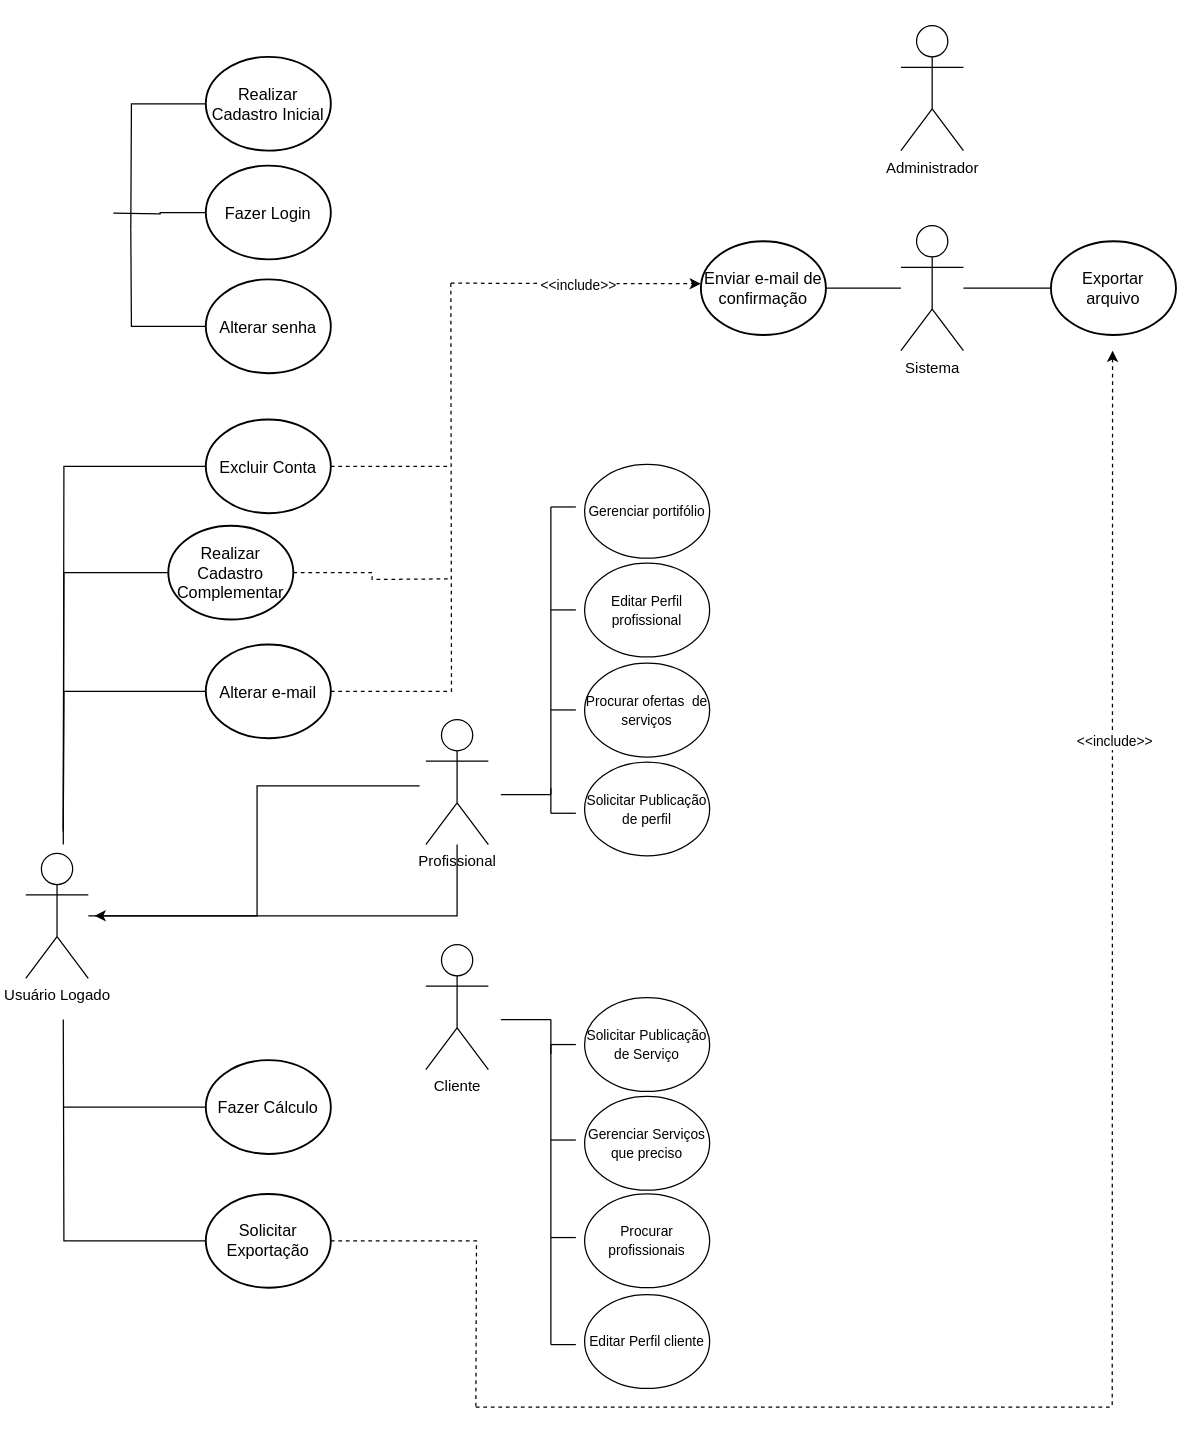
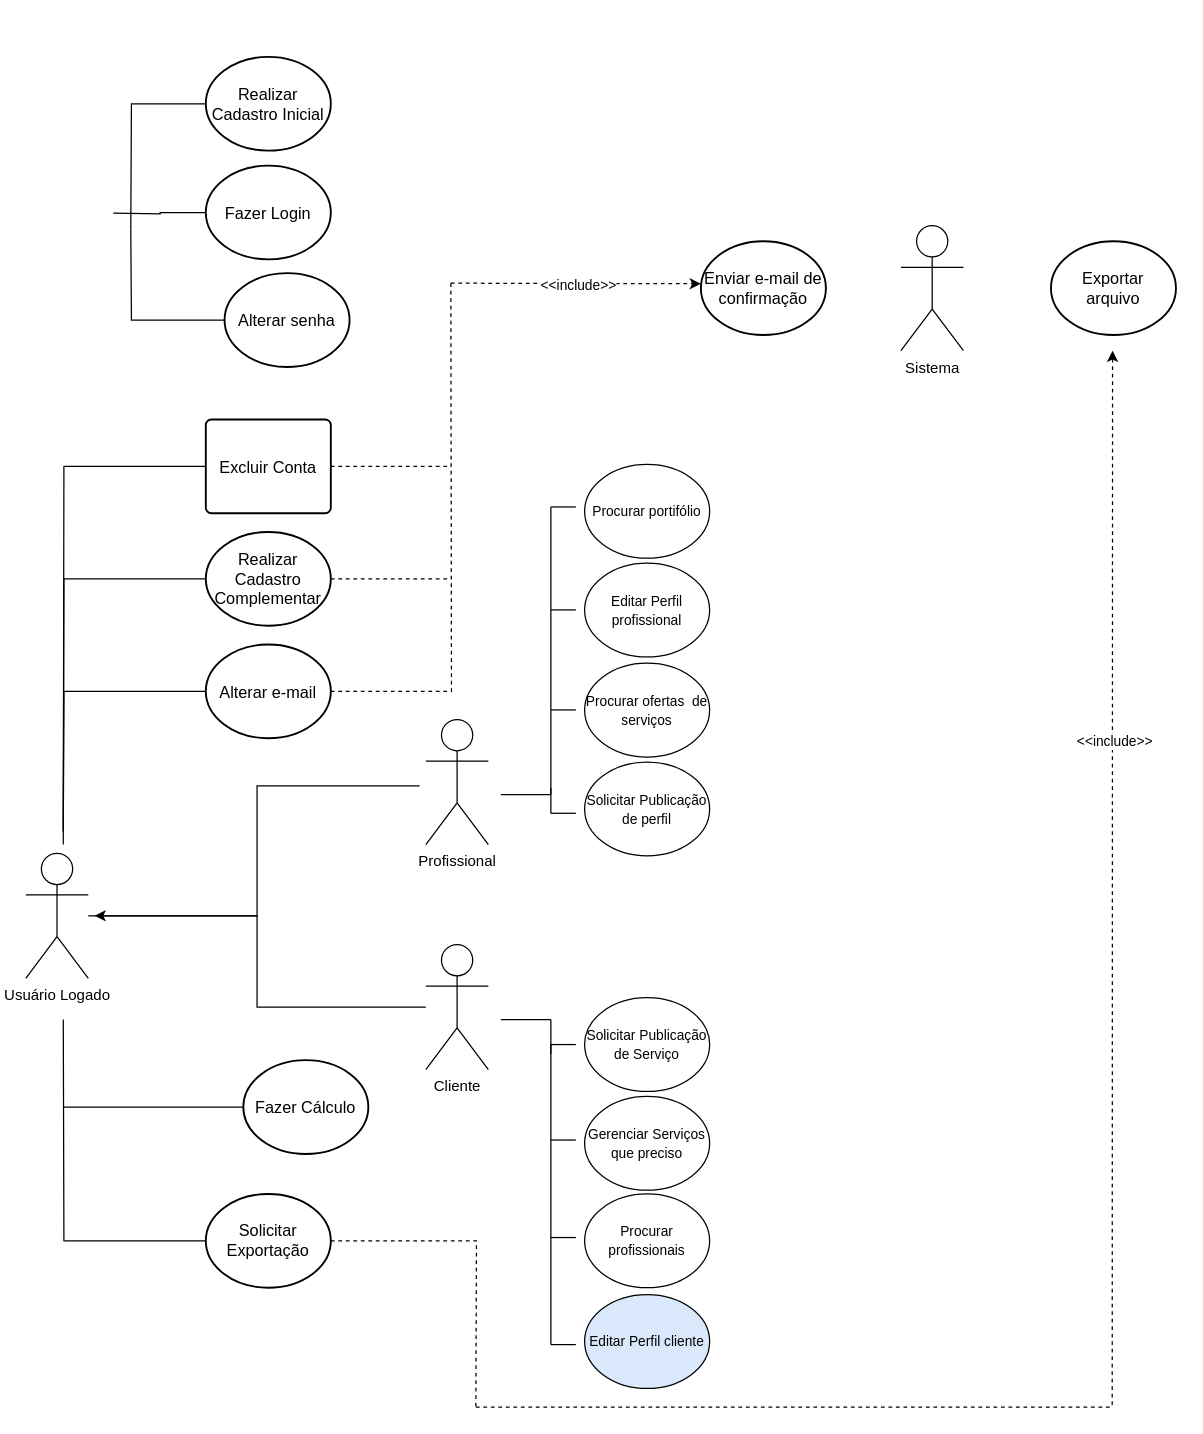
(932, 88) -> none
(864, 288) -> none
(1006, 288) -> none
(268, 326) -> (287, 320)
(268, 466) -> (268, 466)
(647, 512) -> (647, 512)
(231, 573) -> (268, 579)
(393, 916) -> (295, 1007)
(268, 1107) -> (306, 1107)
(647, 1341) -> (647, 1341)
